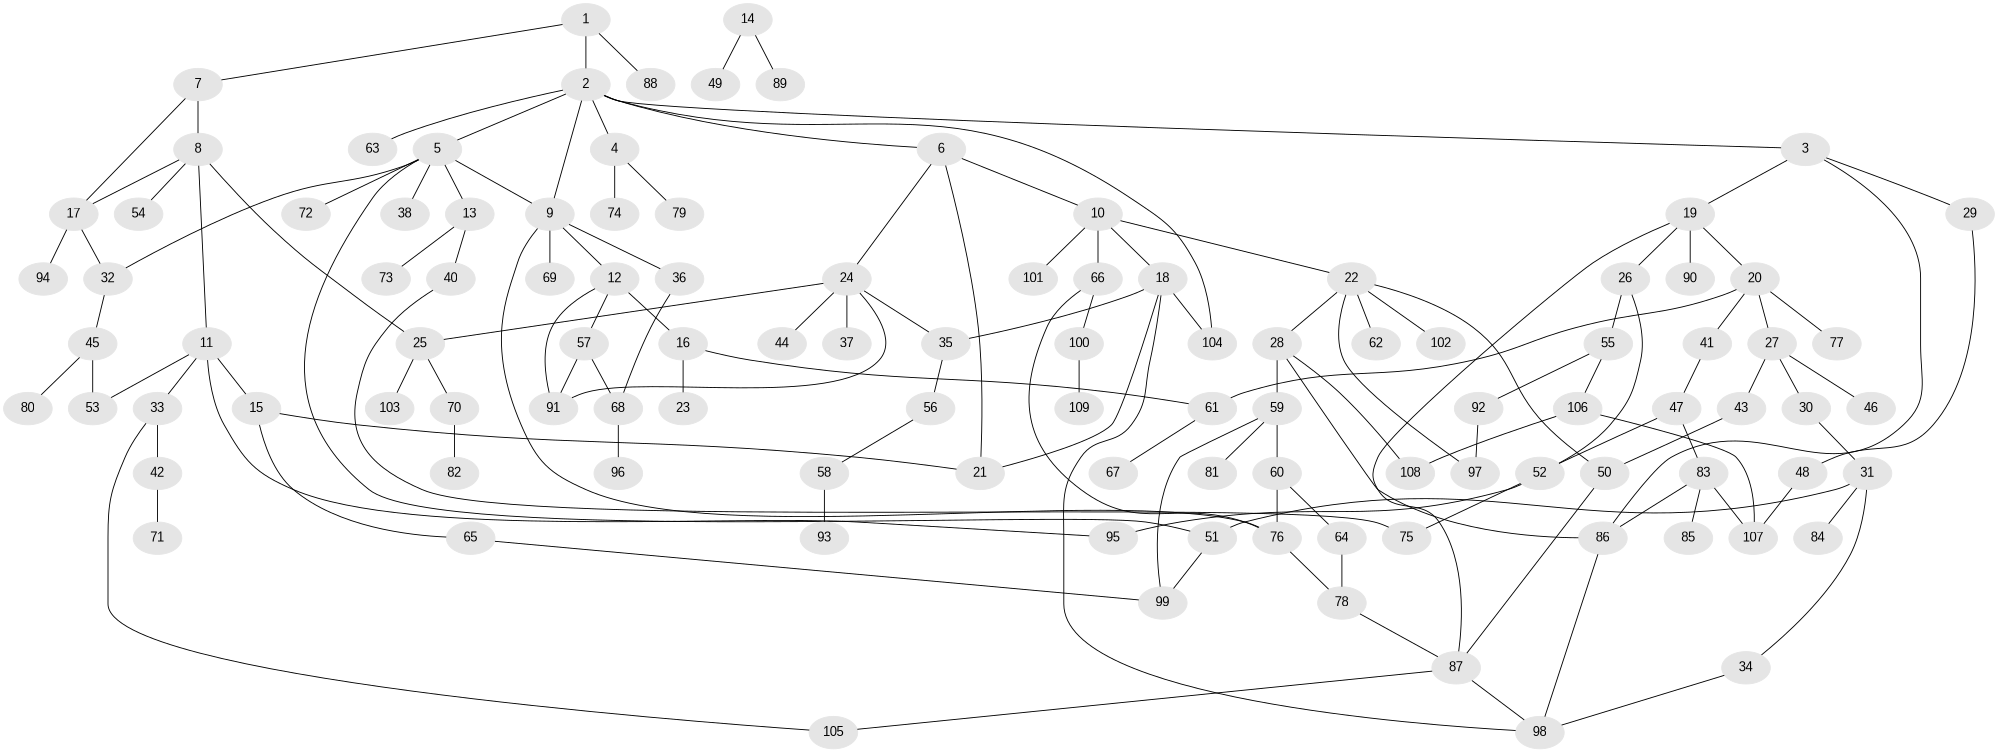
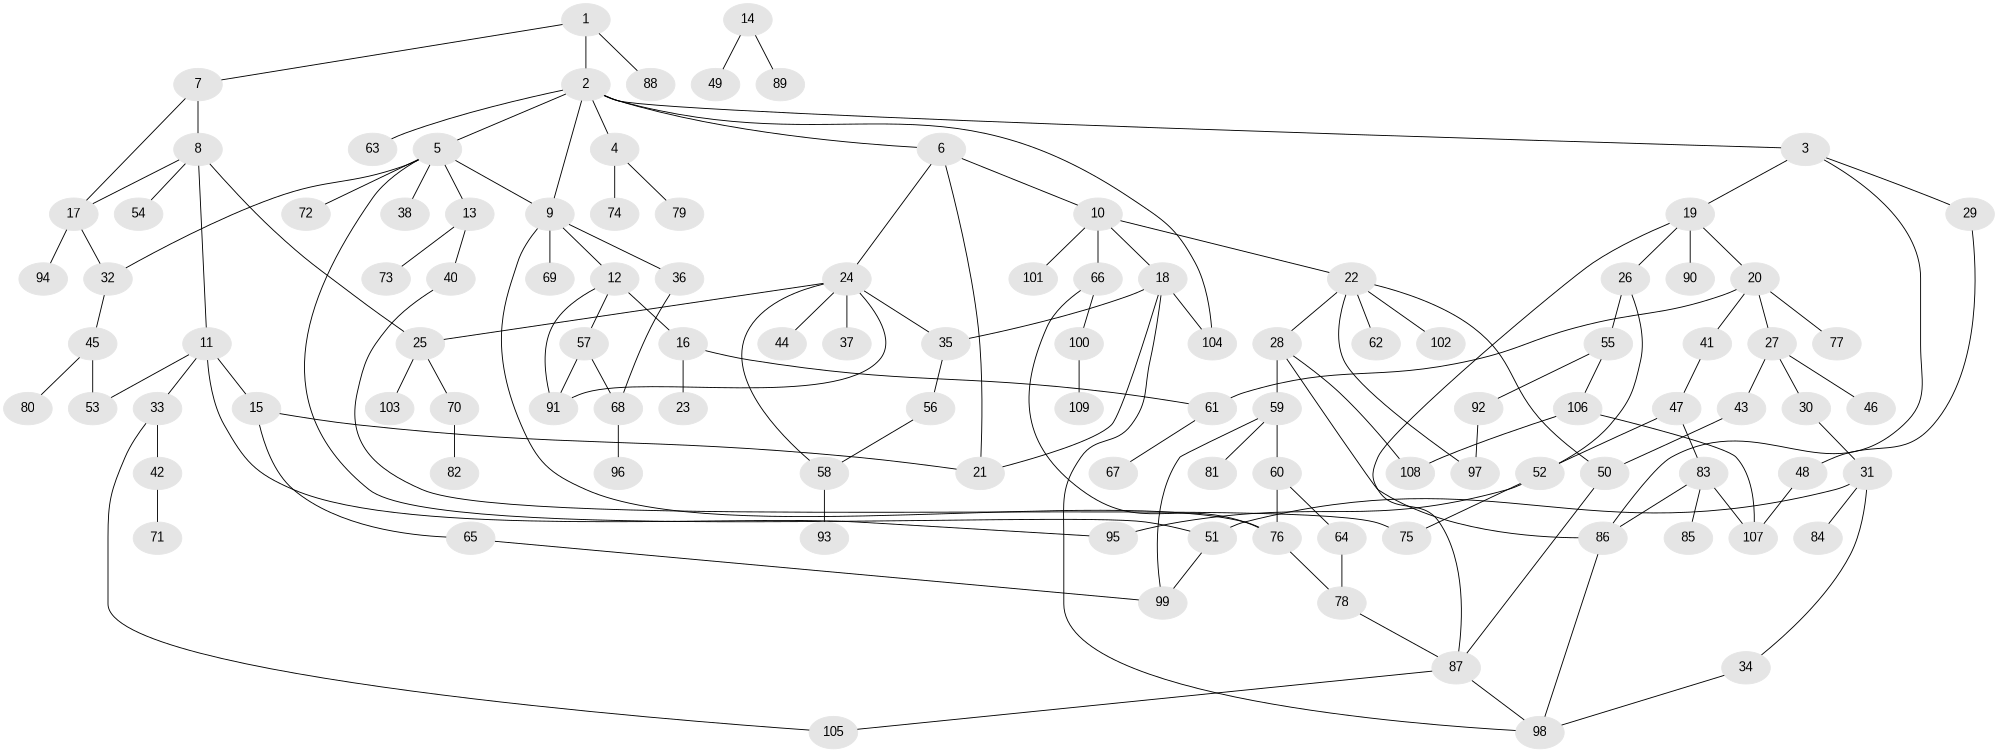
none -> (743, 367)
